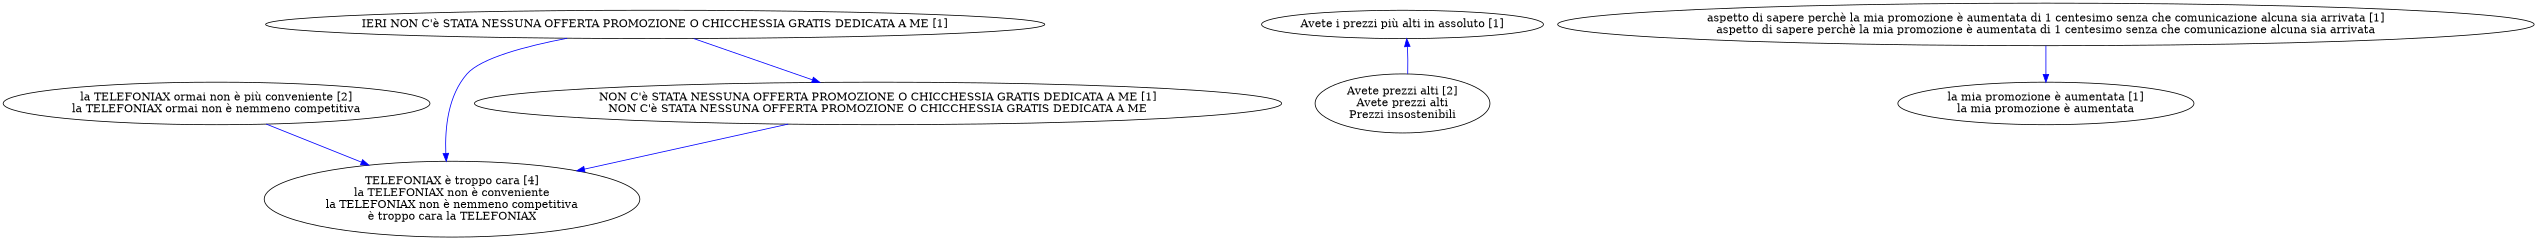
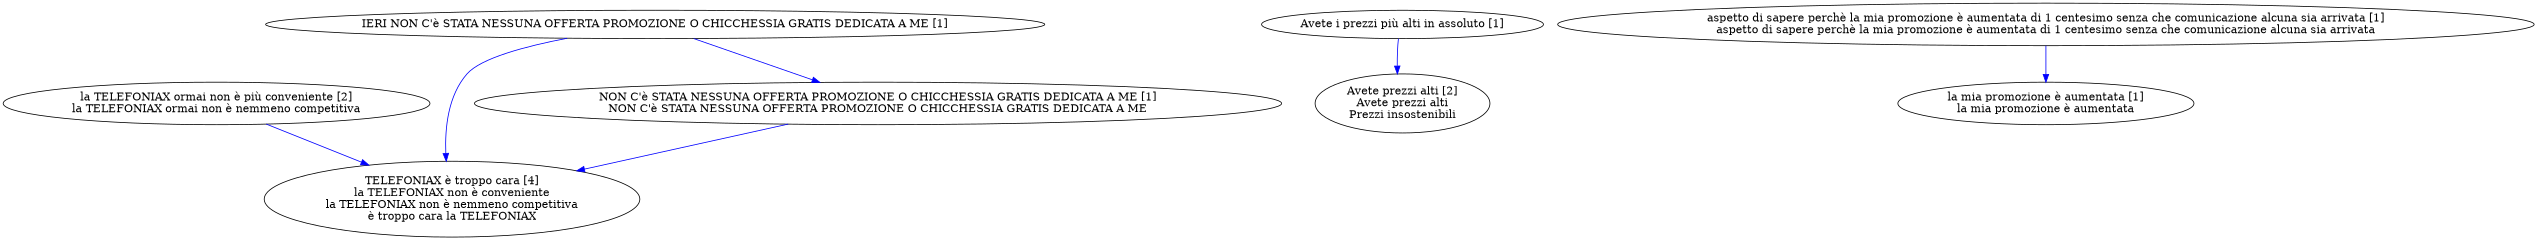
(1408, 60) -> (1397, 52)
